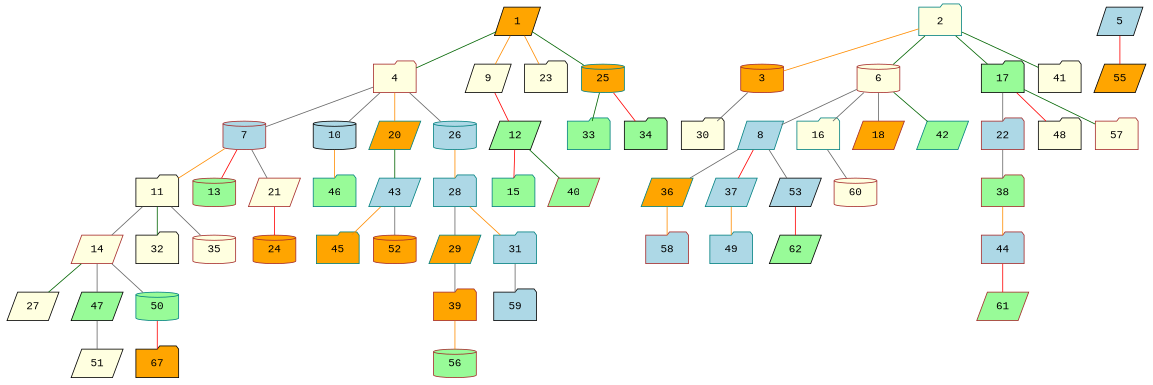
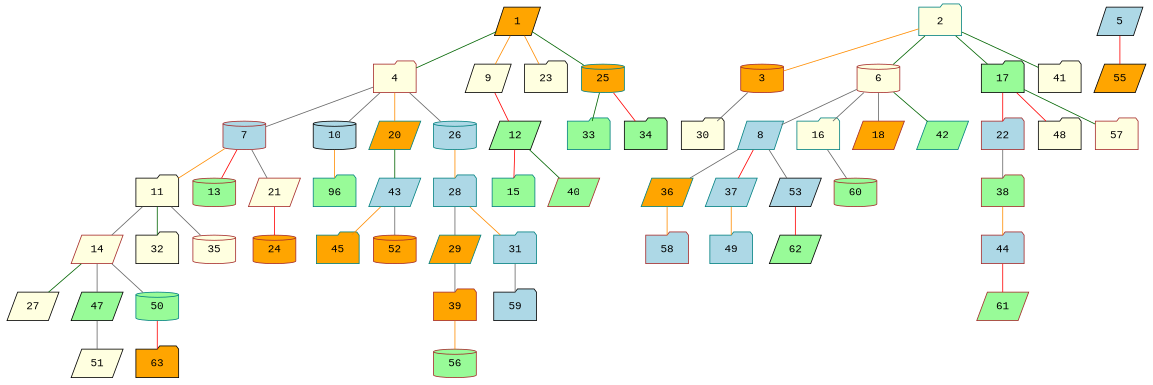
(1003, 107) -> (1003, 107)
(335, 192) -> (335, 192)
(855, 192) -> (855, 192)
(157, 363) -> (157, 363)
